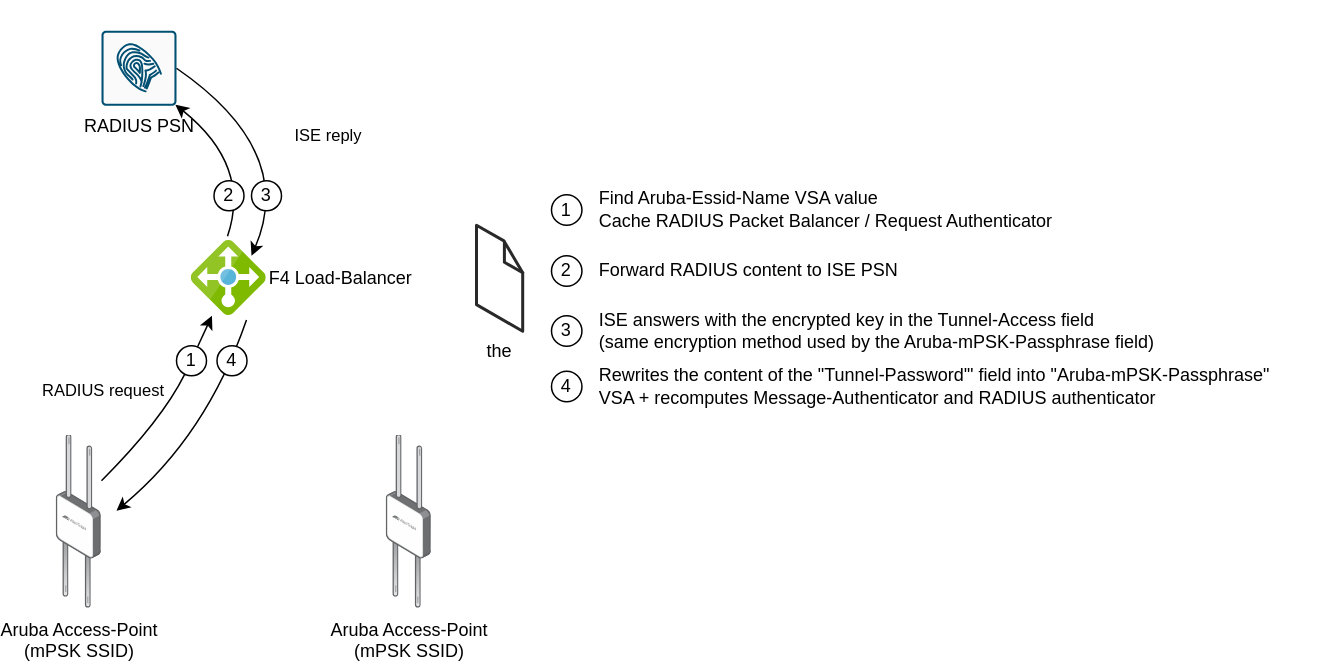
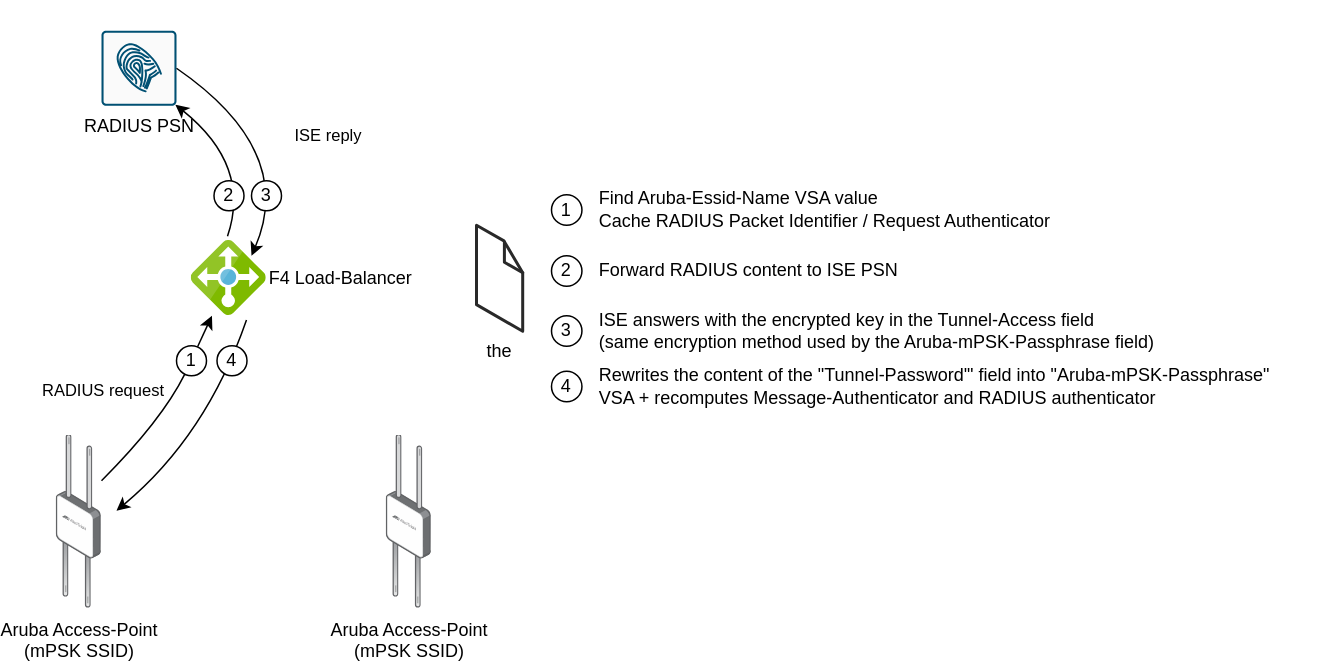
(843, 209) -> (845, 209)
